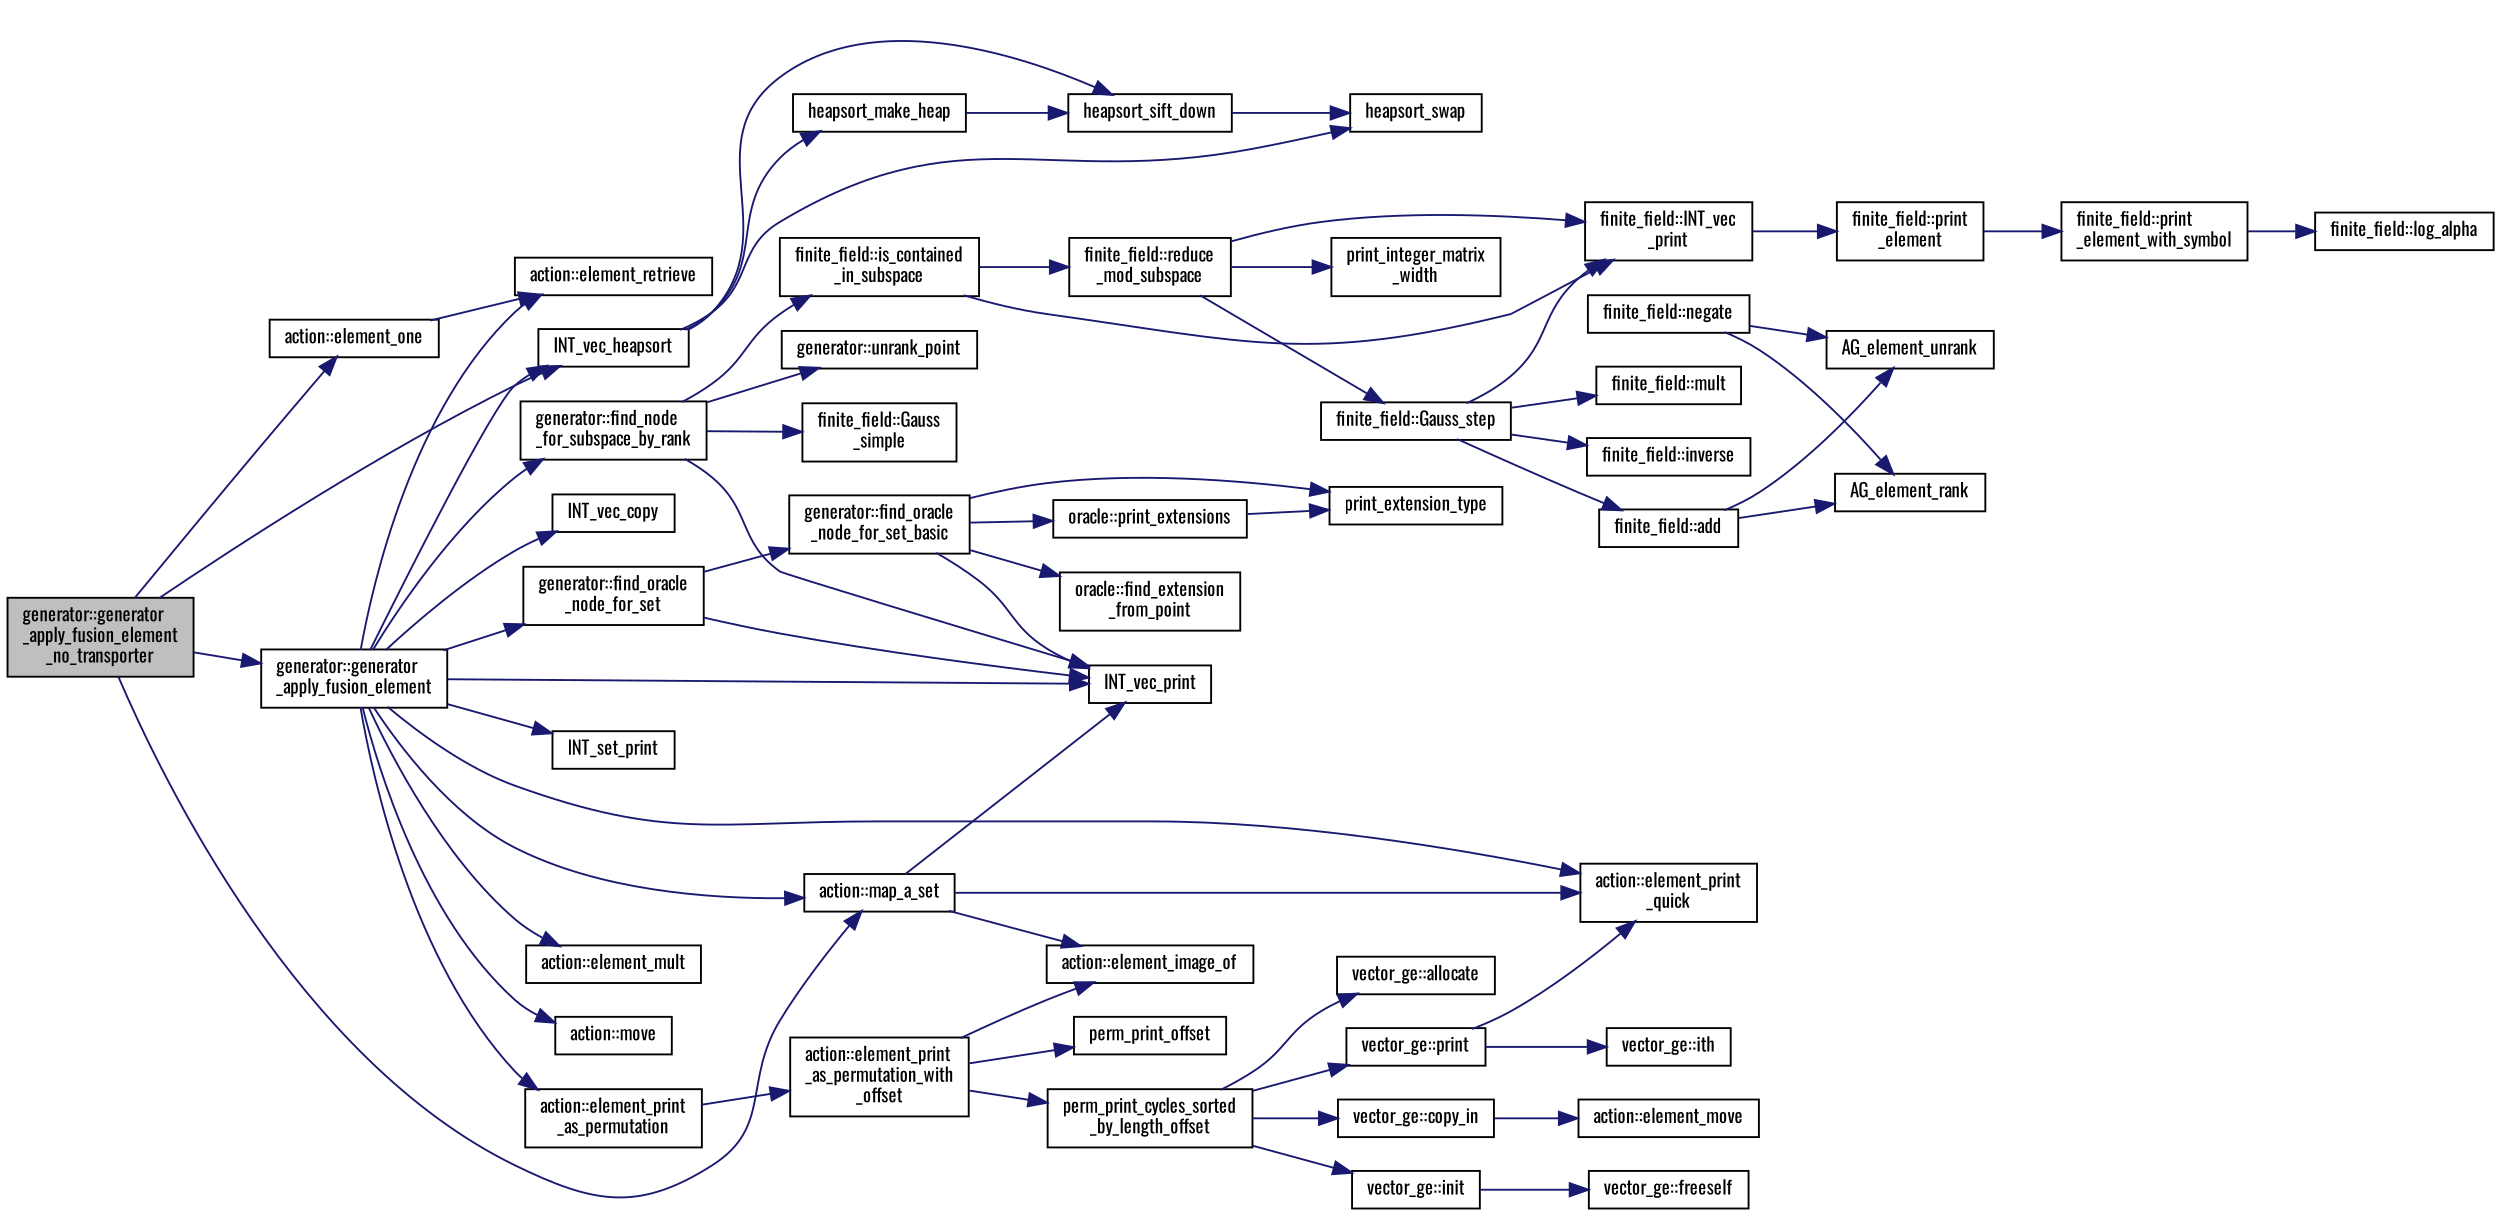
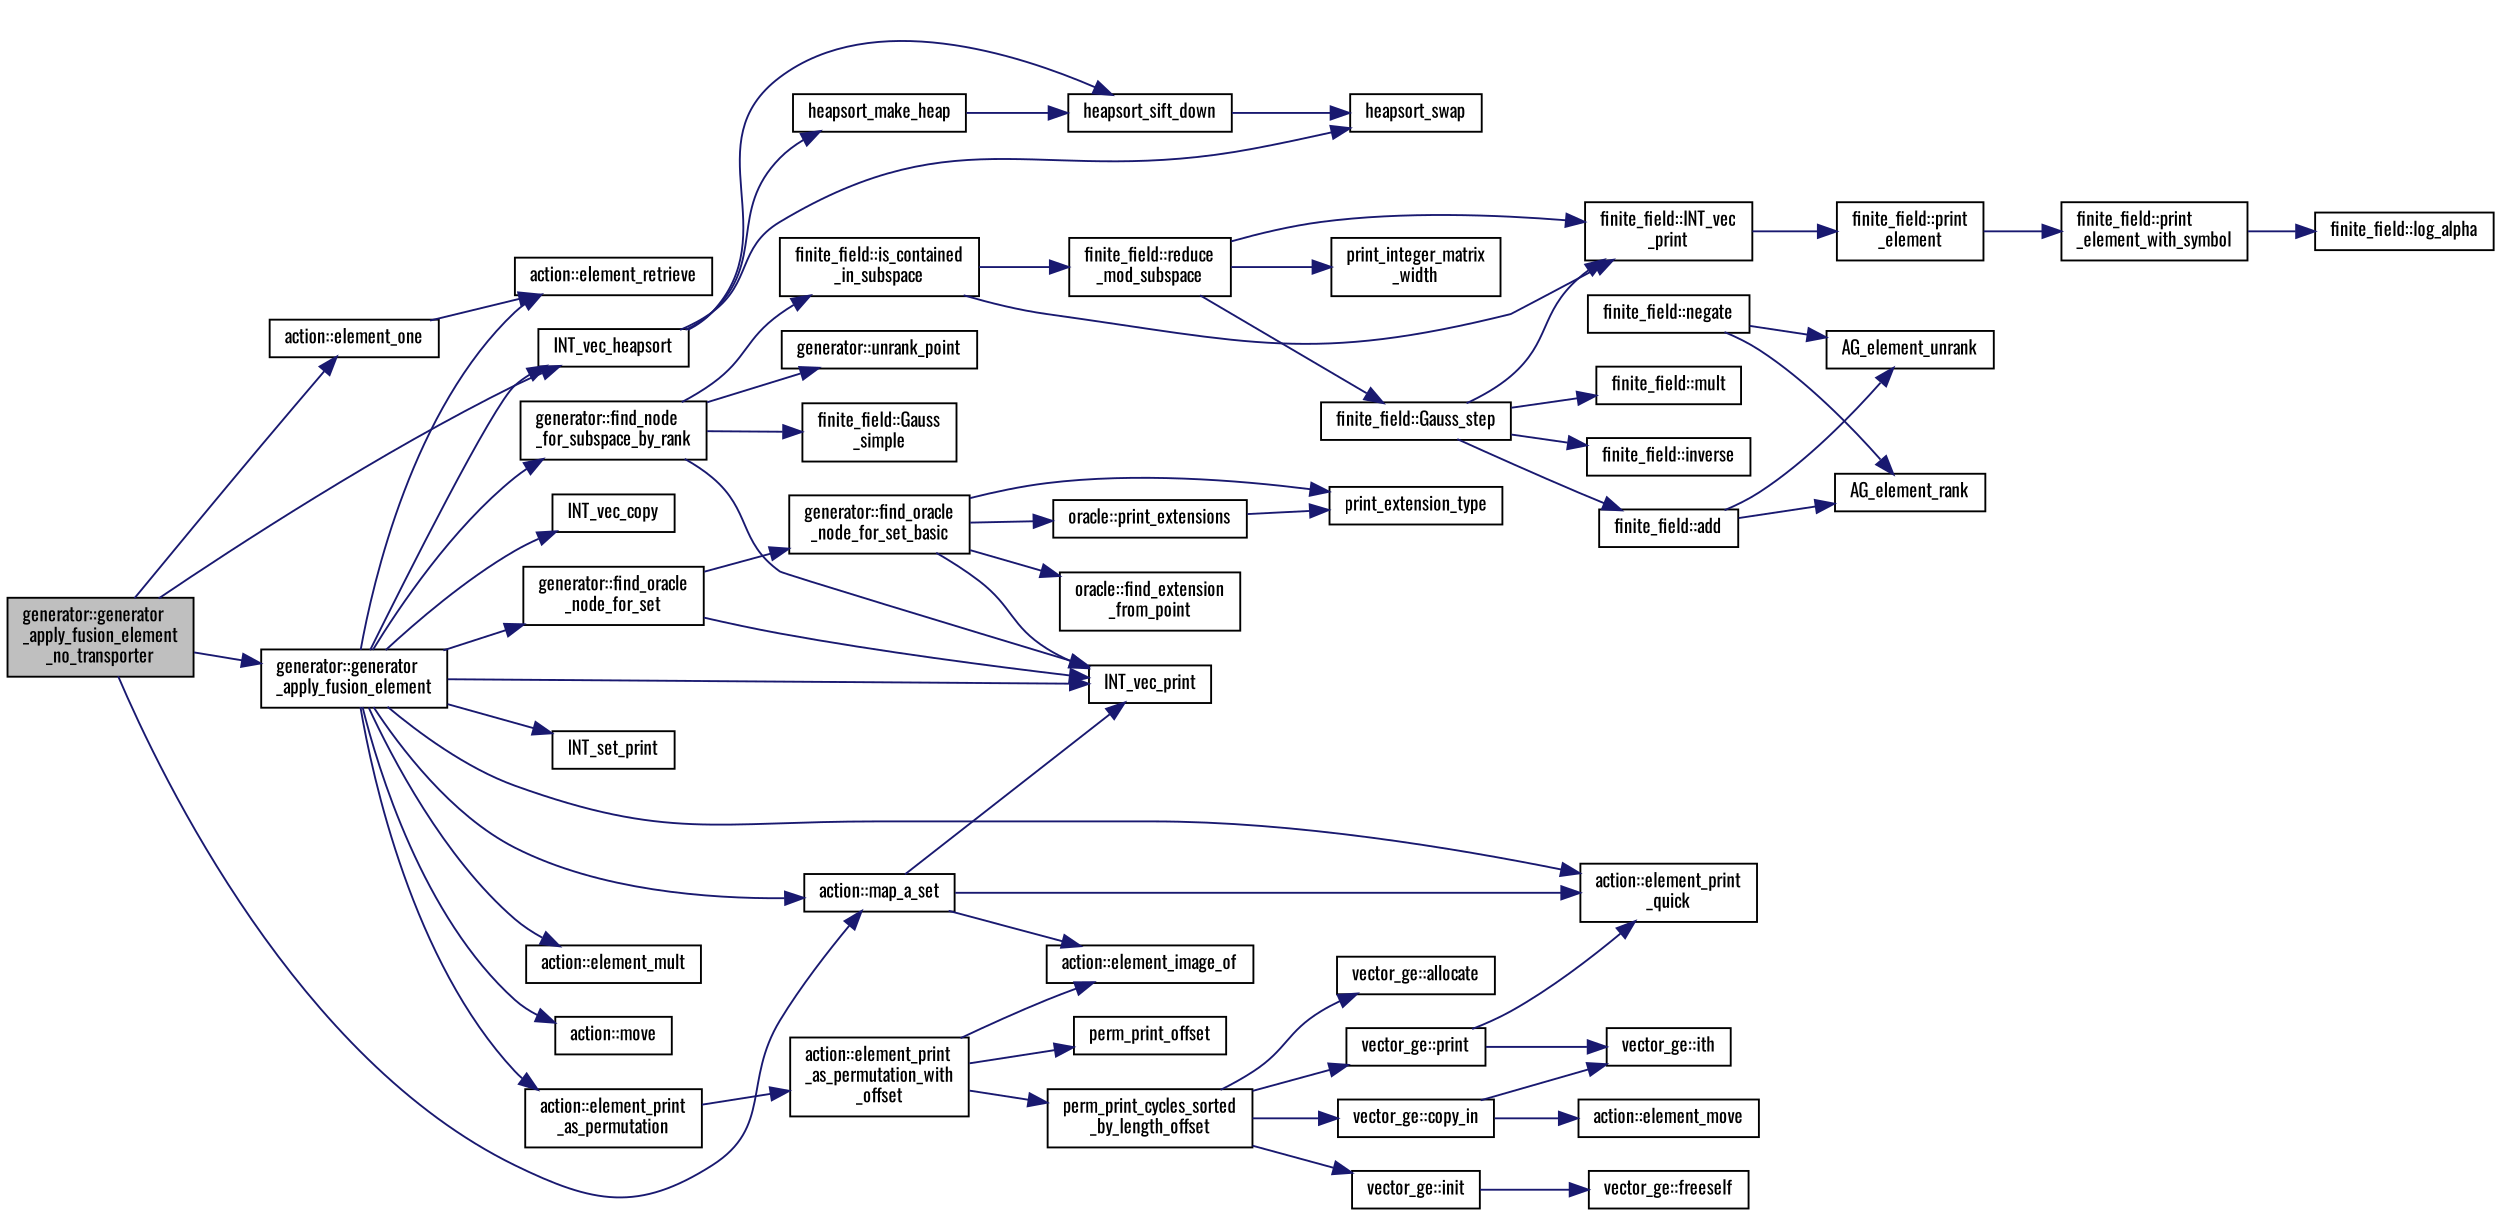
none -> (1535, 1085)
